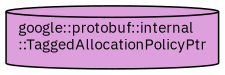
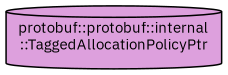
(112, 37) -> (114, 37)
